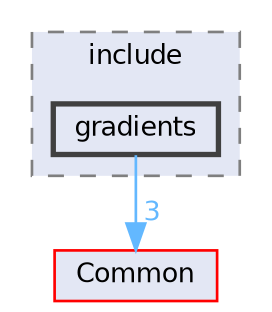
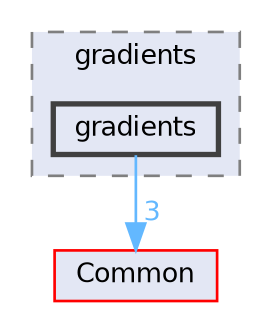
(136, 57) -> (136, 57)
